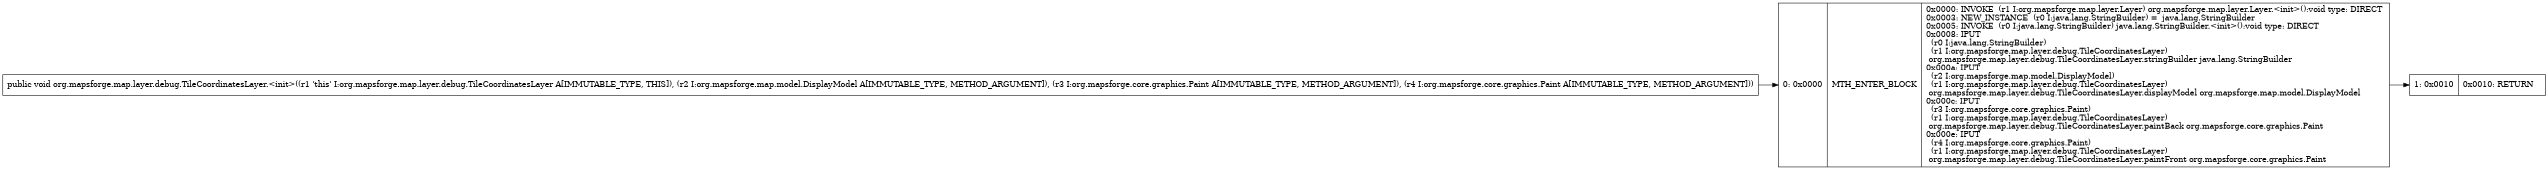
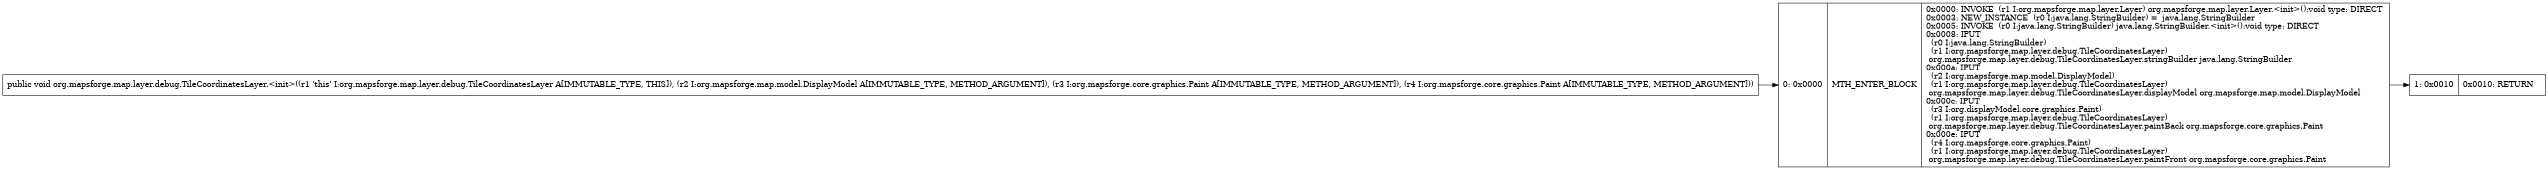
(2009, 110) -> (2014, 110)
